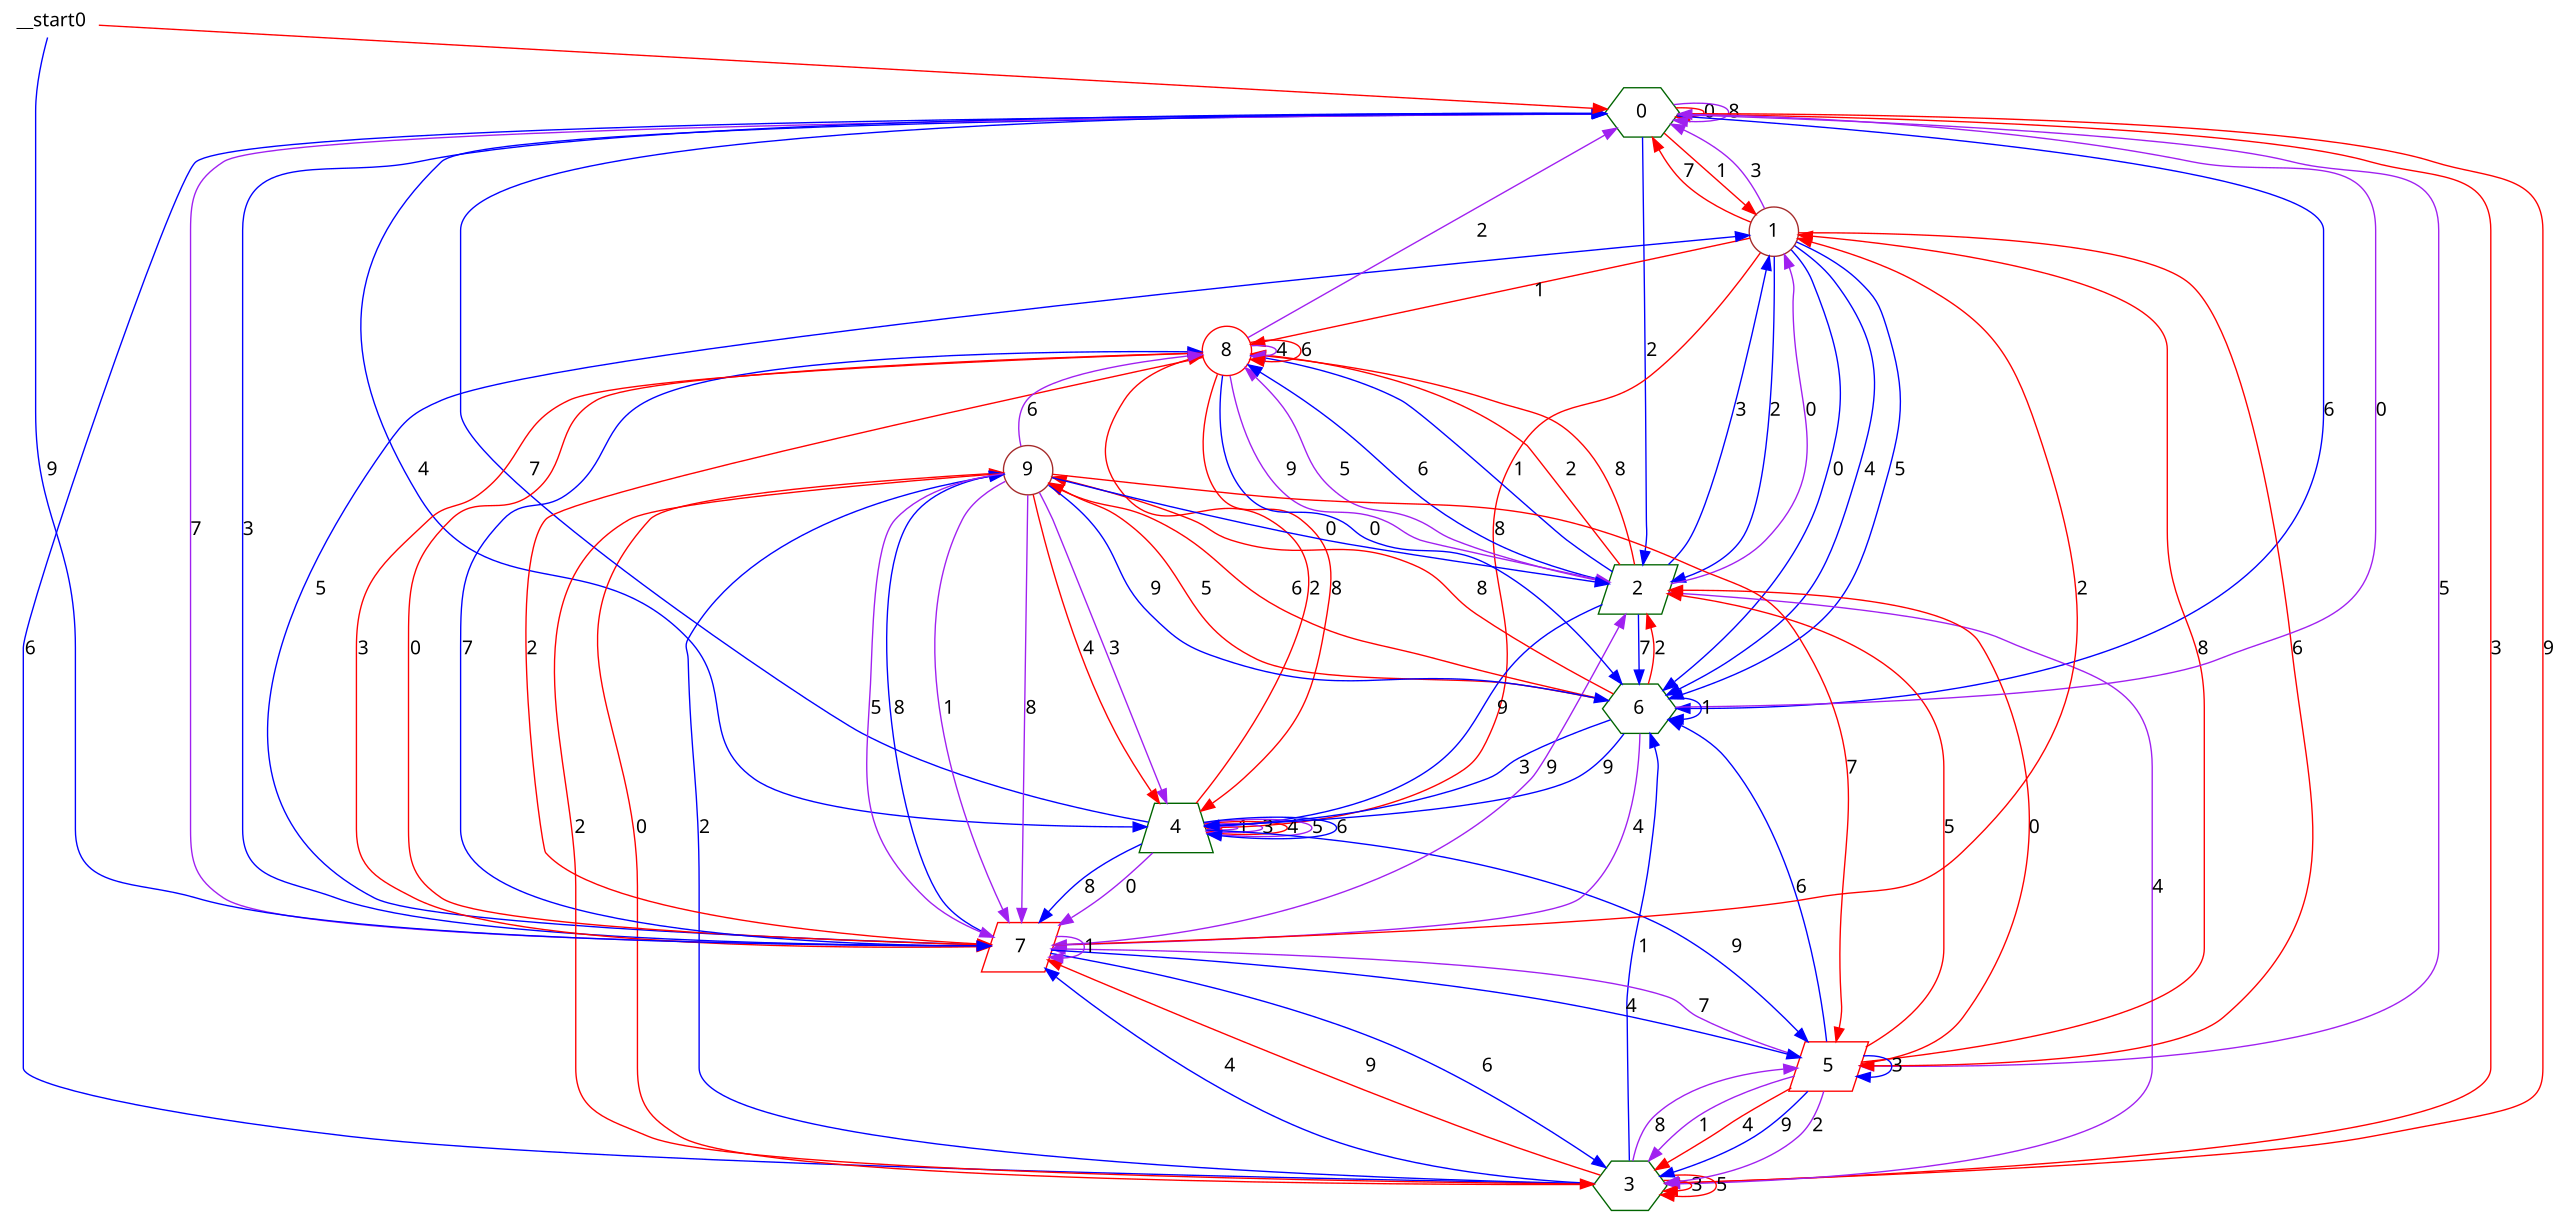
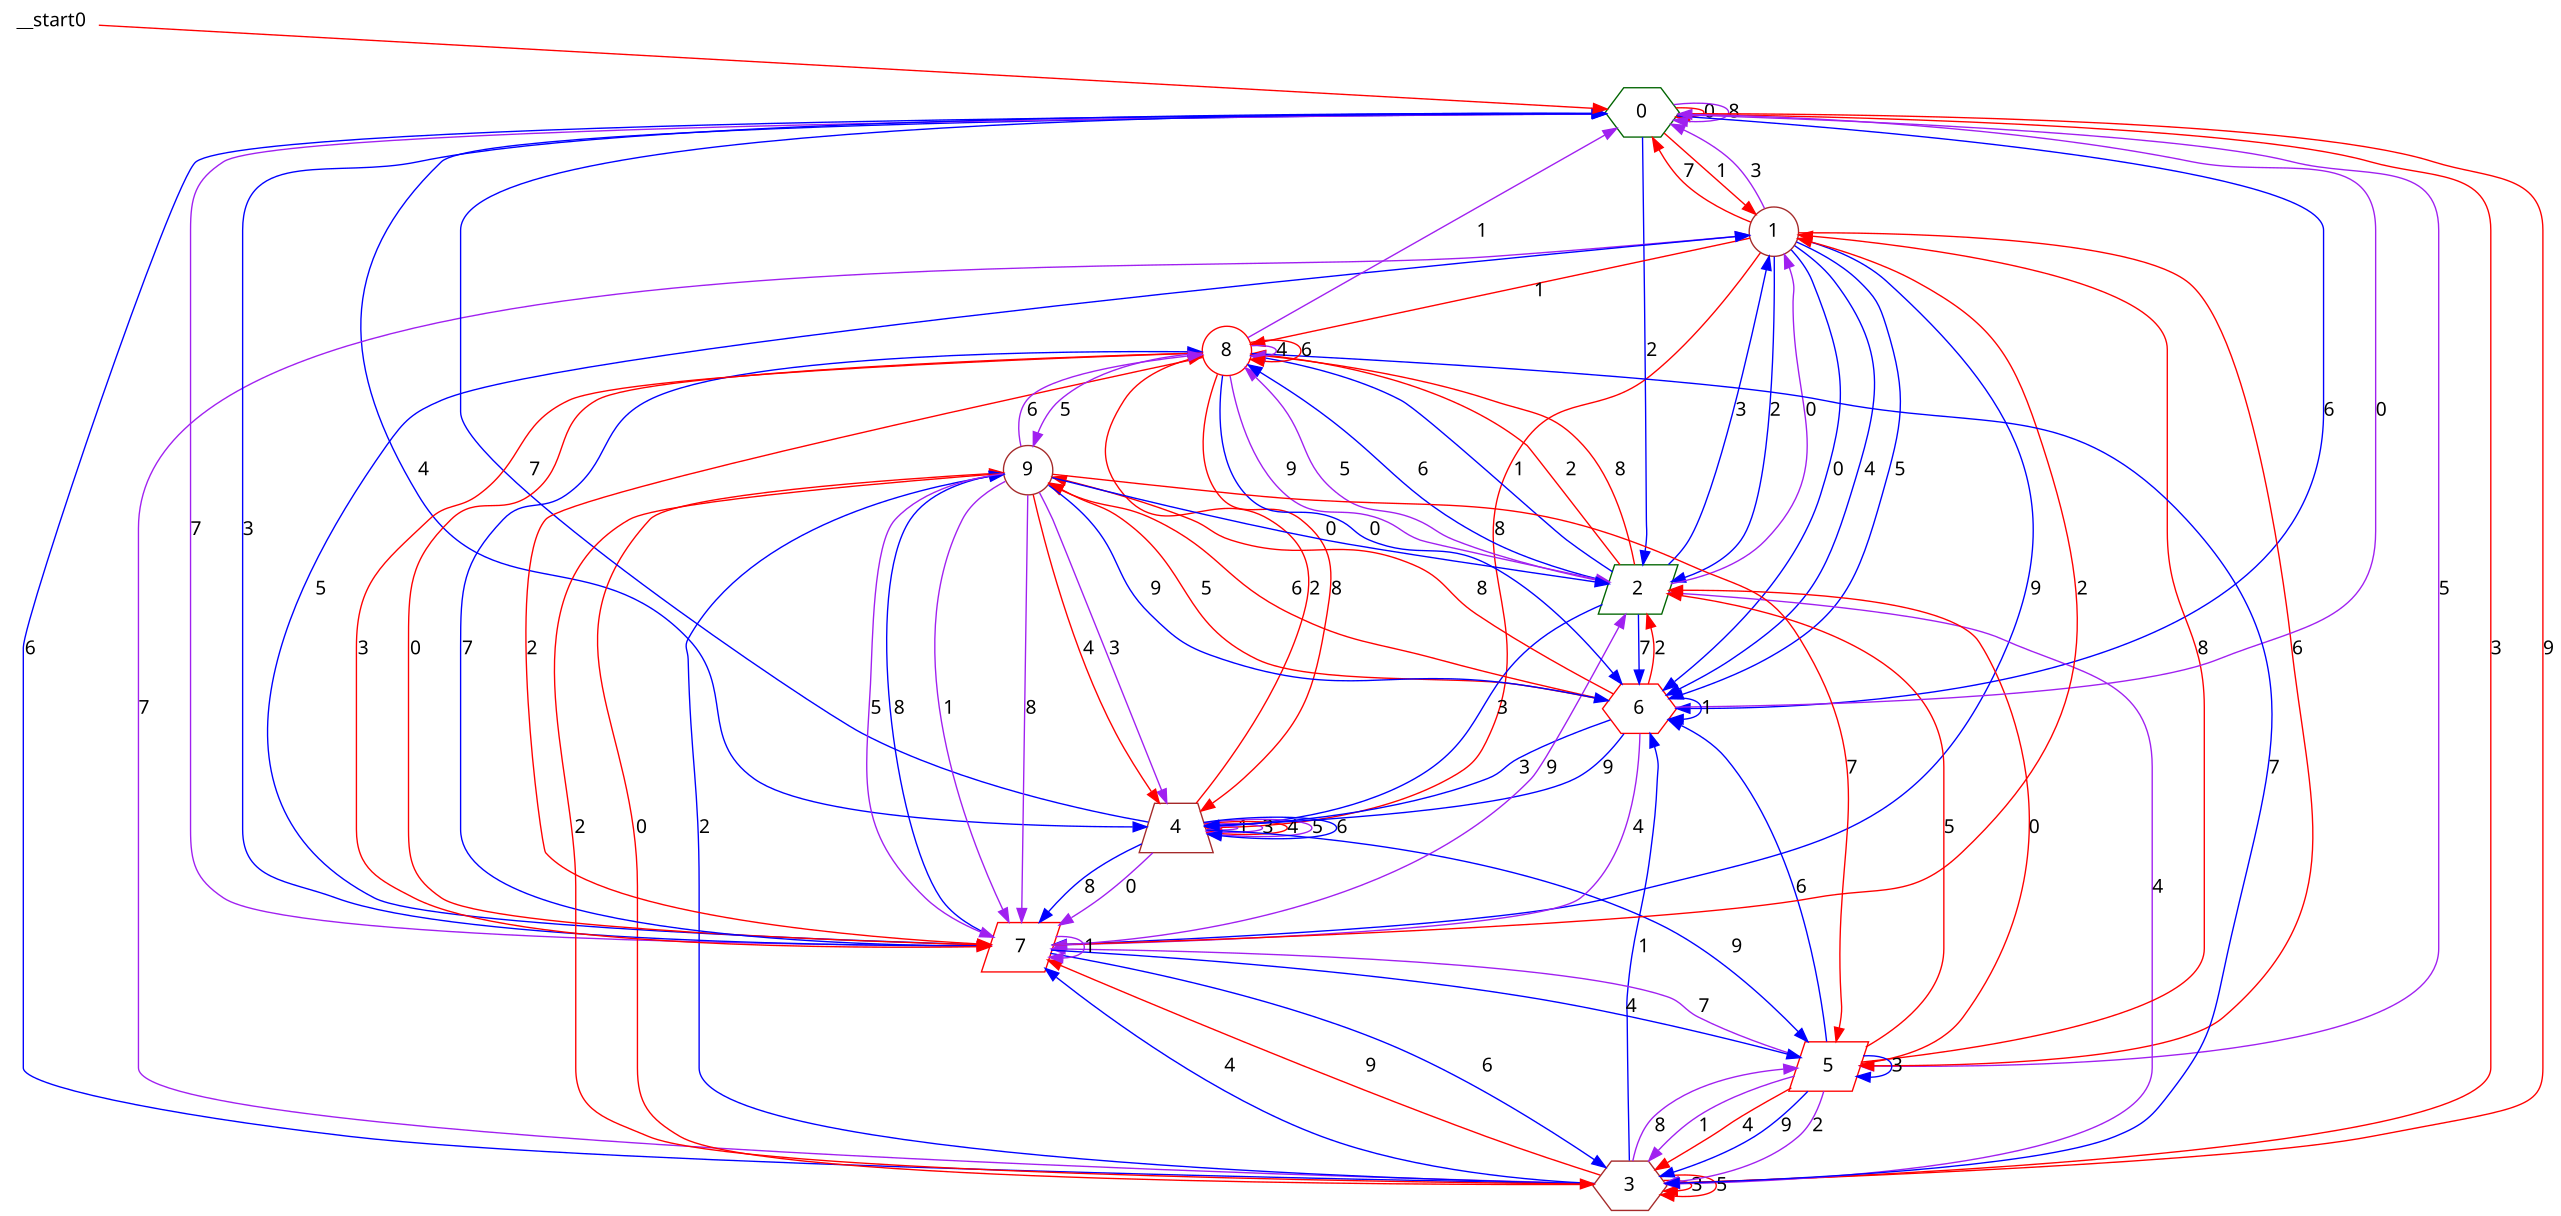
(1483, 232) -> (1483, 232)
none -> (1066, 395)
none -> (2203, 540)
none -> (138, 687)
(1503, 709) -> (1503, 709)
(1640, 709) -> (1640, 709)
(1176, 828) -> (1176, 828)
(114, 880) -> (1834, 834)
(1630, 1186) -> (1630, 1186)
